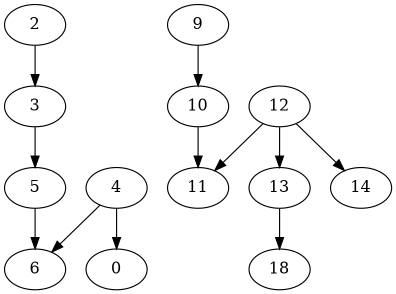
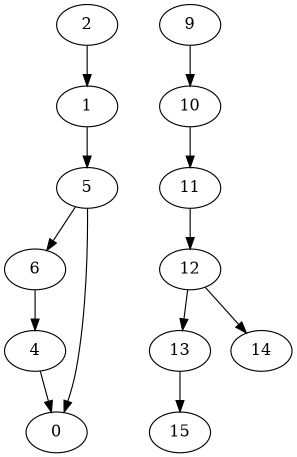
(35, 106) -> (87, 106)
(243, 143) -> (190, 223)
(80, 225) -> (35, 305)
(280, 269) -> (180, 432)
none -> (84, 306)
